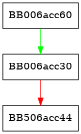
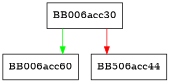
(41, 38) -> (63, 38)
